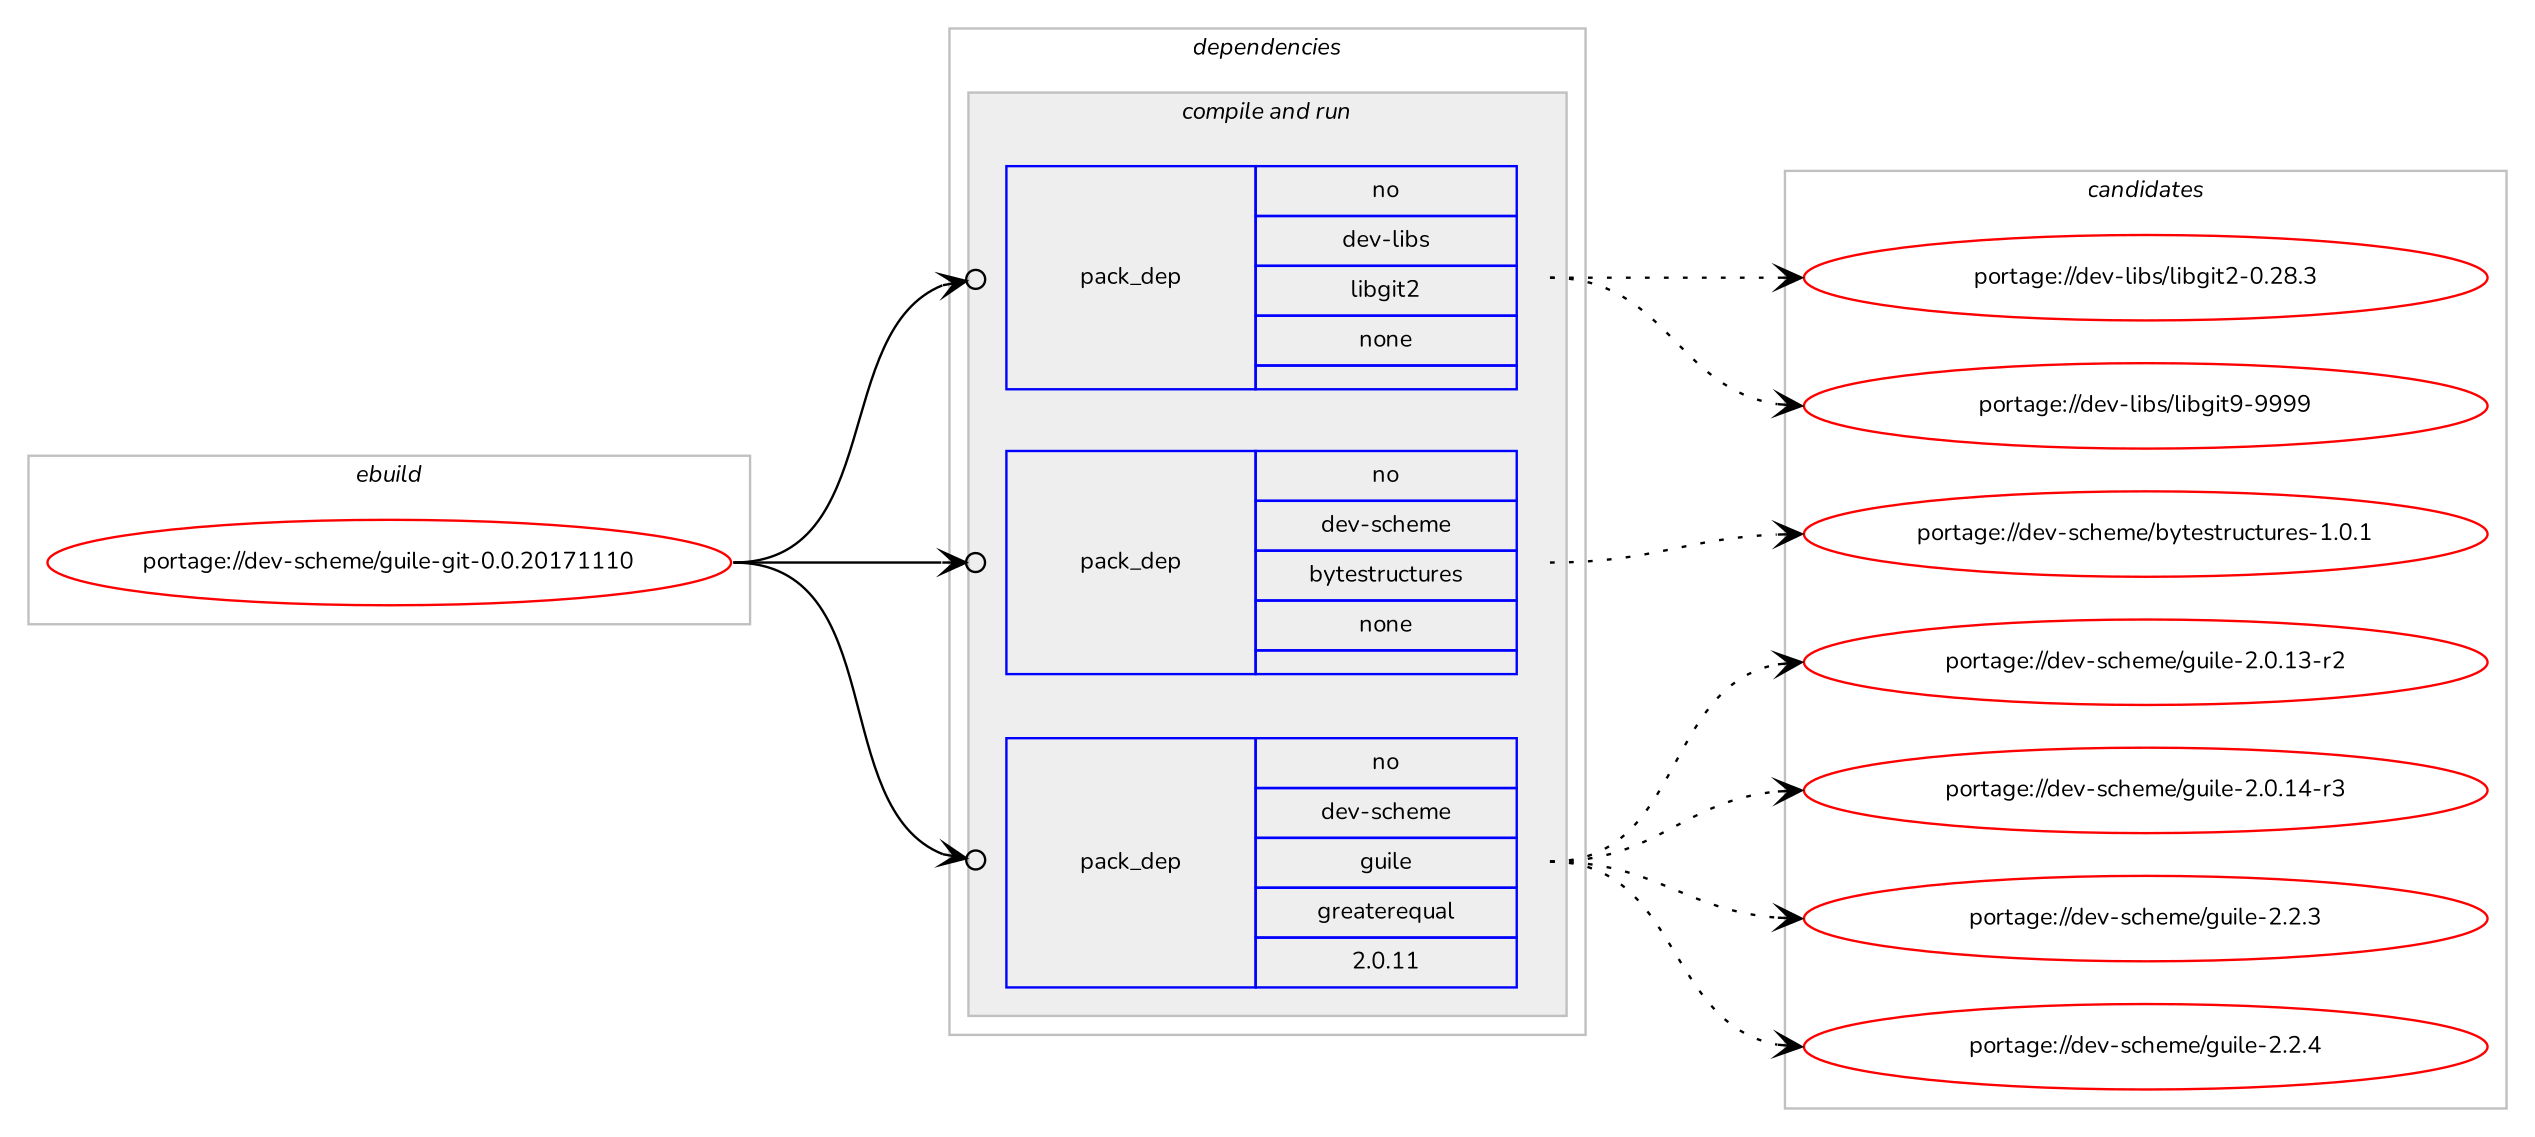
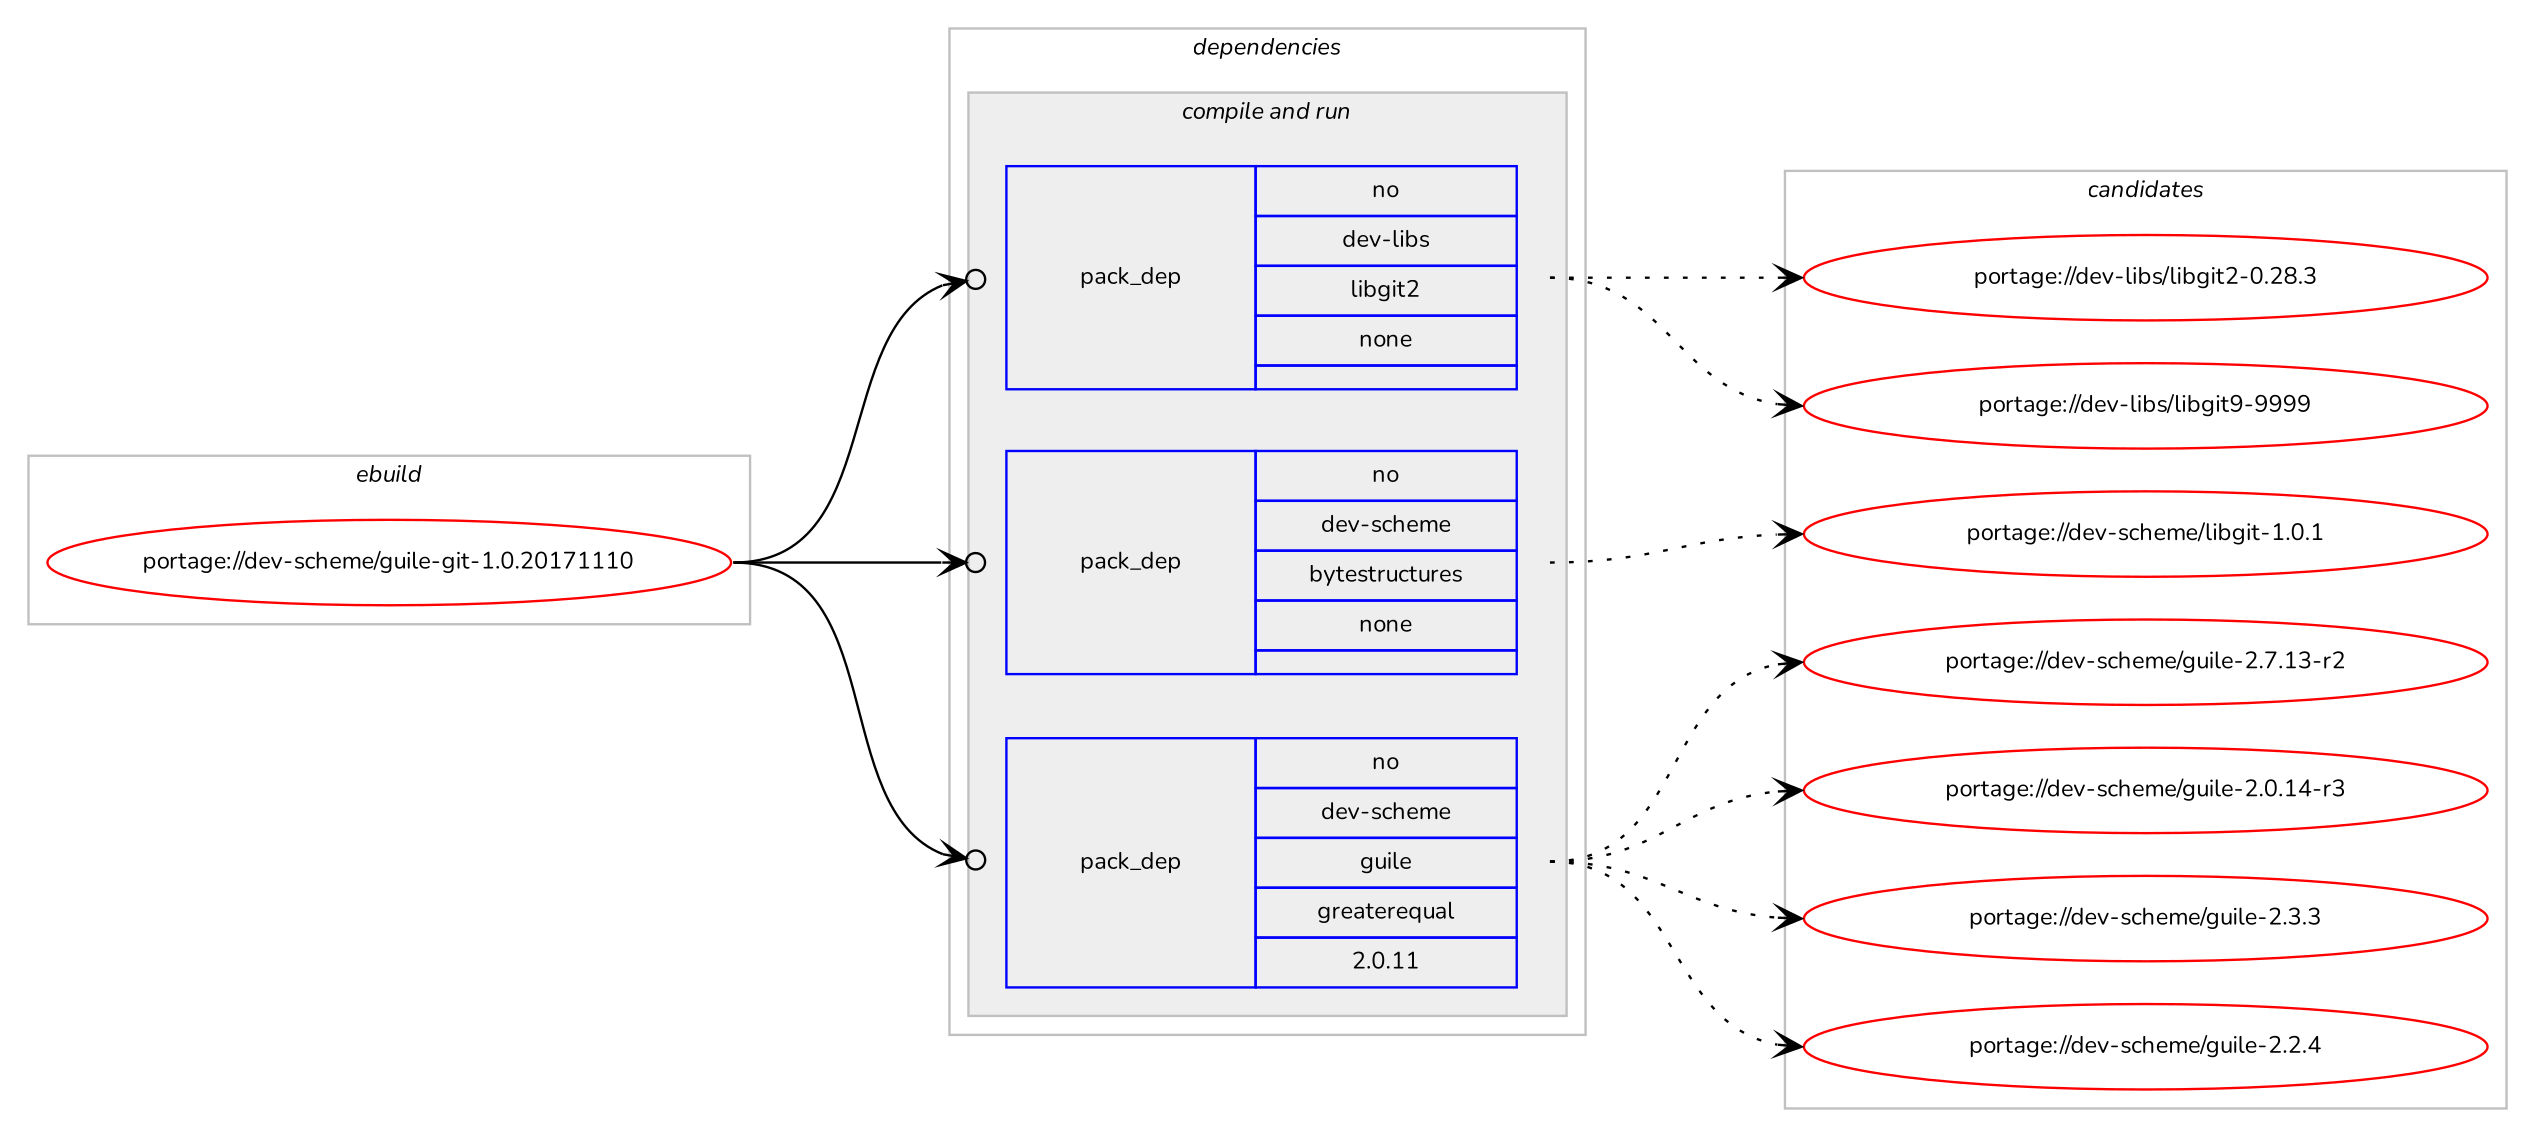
(2146, 534) -> (2146, 534)
(389, 563) -> (389, 563)
(2146, 662) -> (2146, 662)
(2146, 919) -> (2146, 919)
